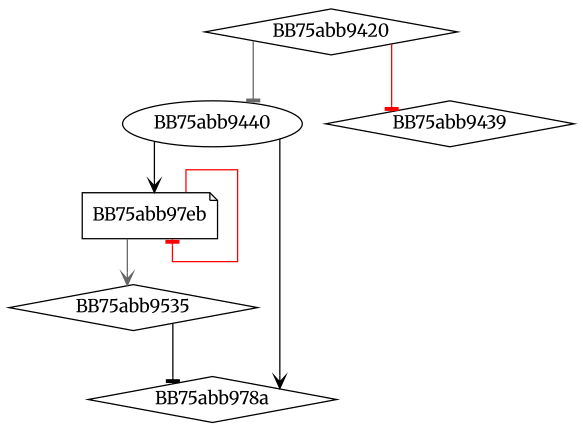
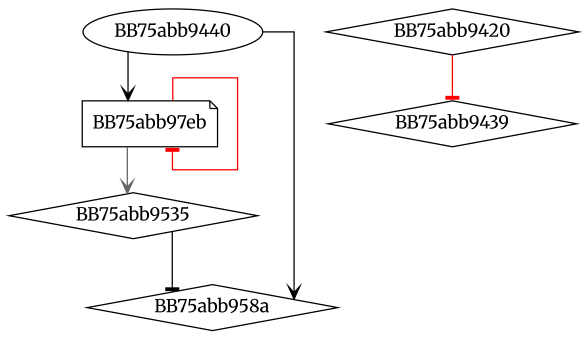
(253, 69) -> none
(212, 400) -> (212, 308)
